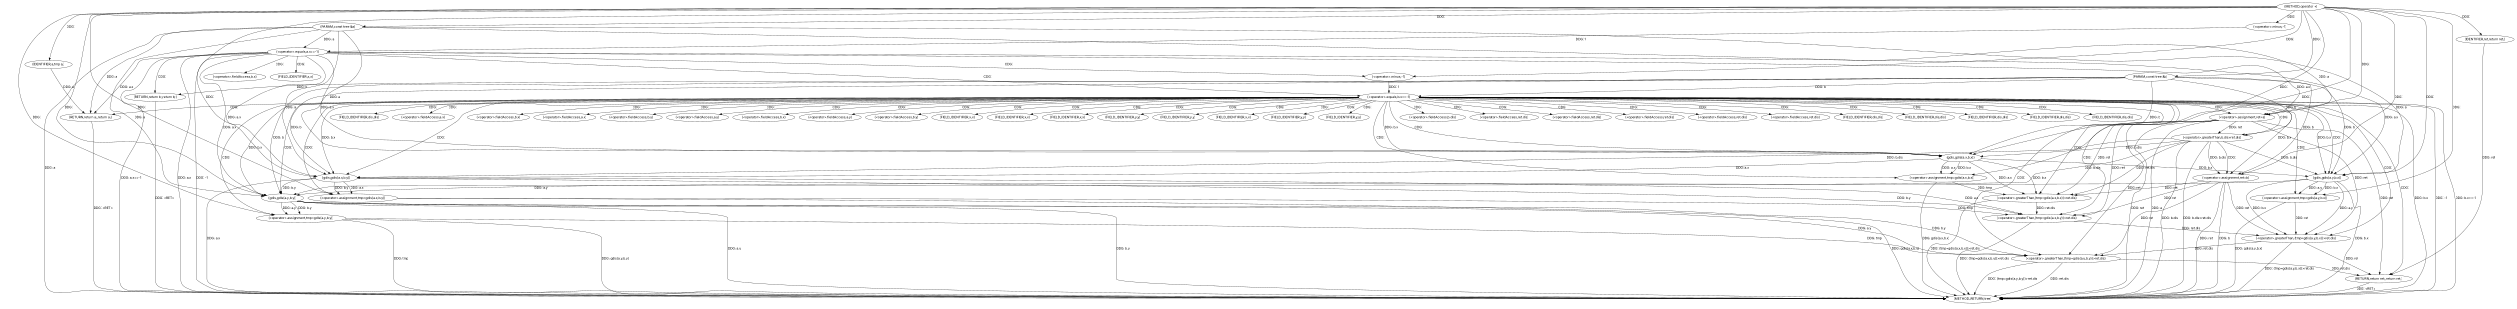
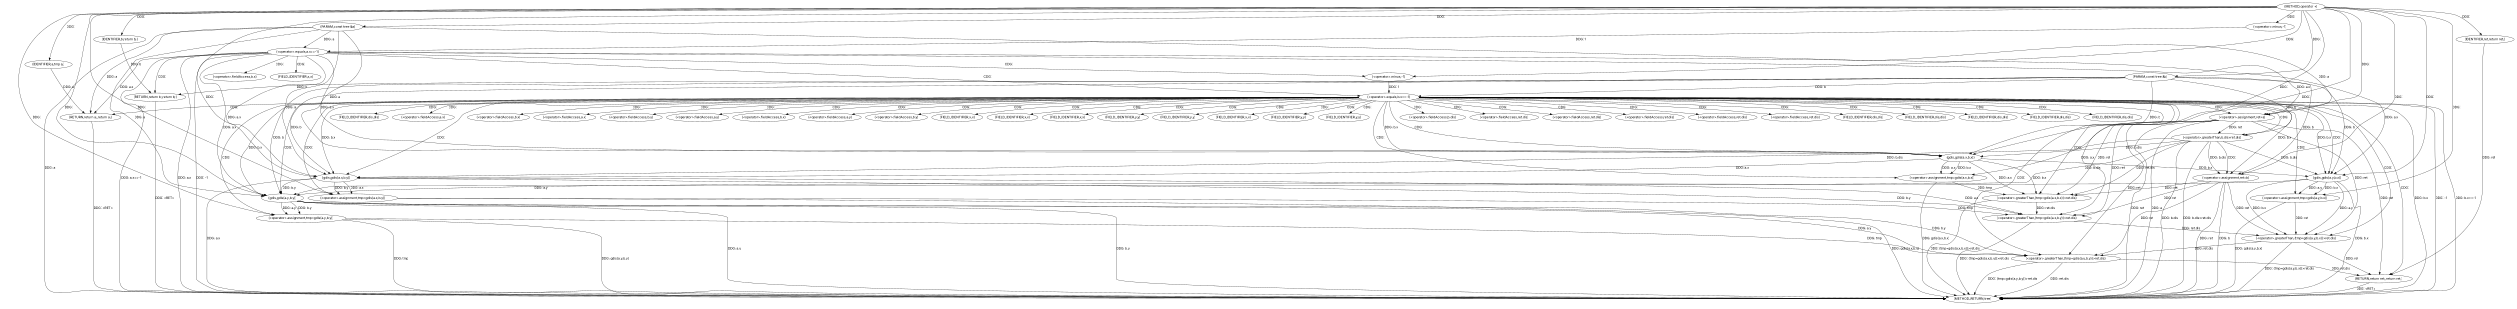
(1443, 33) -> none
none -> (120, 39)
(2088, 158) -> (2088, 158)
